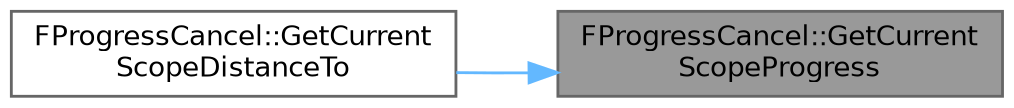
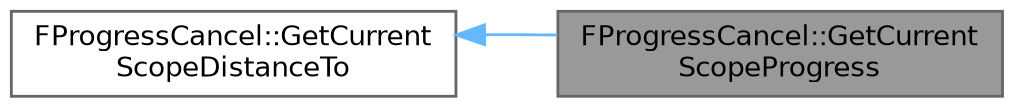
(493, 73) -> (521, 35)
